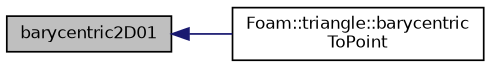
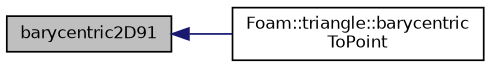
(89, 34) -> (89, 34)
